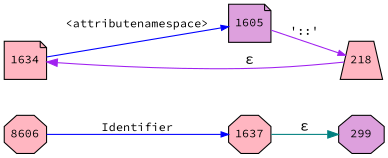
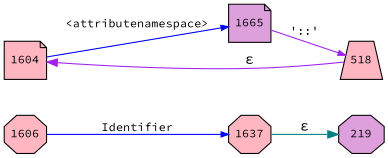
(250, 23) -> (250, 23)
(25, 60) -> (25, 60)
(361, 60) -> (361, 60)
(25, 134) -> (25, 134)
(361, 134) -> (361, 134)
